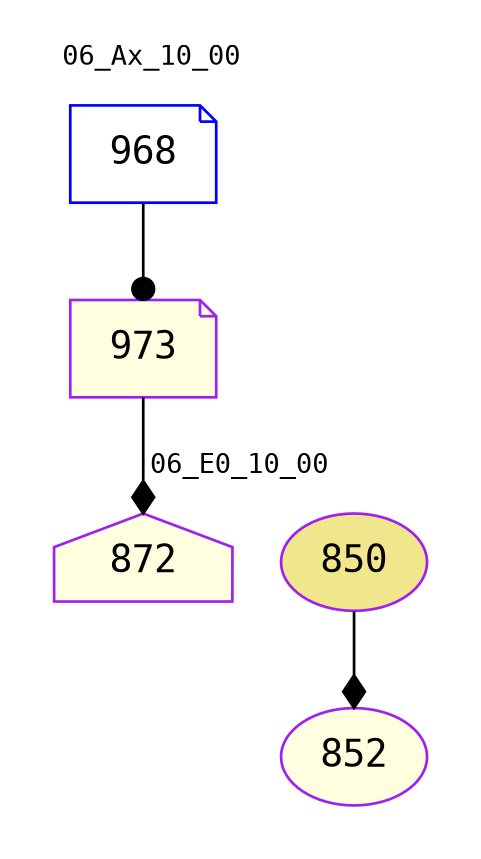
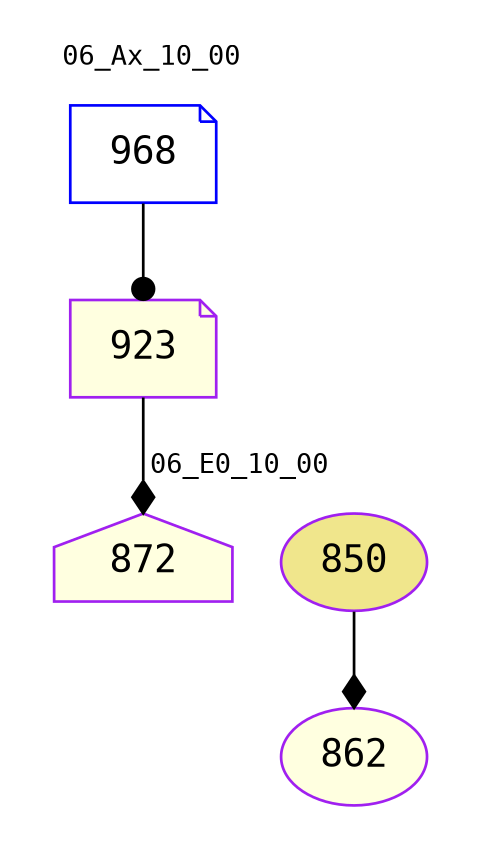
(143, 349) -> (143, 349)
(354, 757) -> (354, 757)
